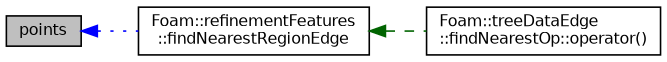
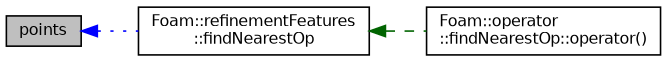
(254, 31) -> (254, 31)
(544, 31) -> (544, 31)
